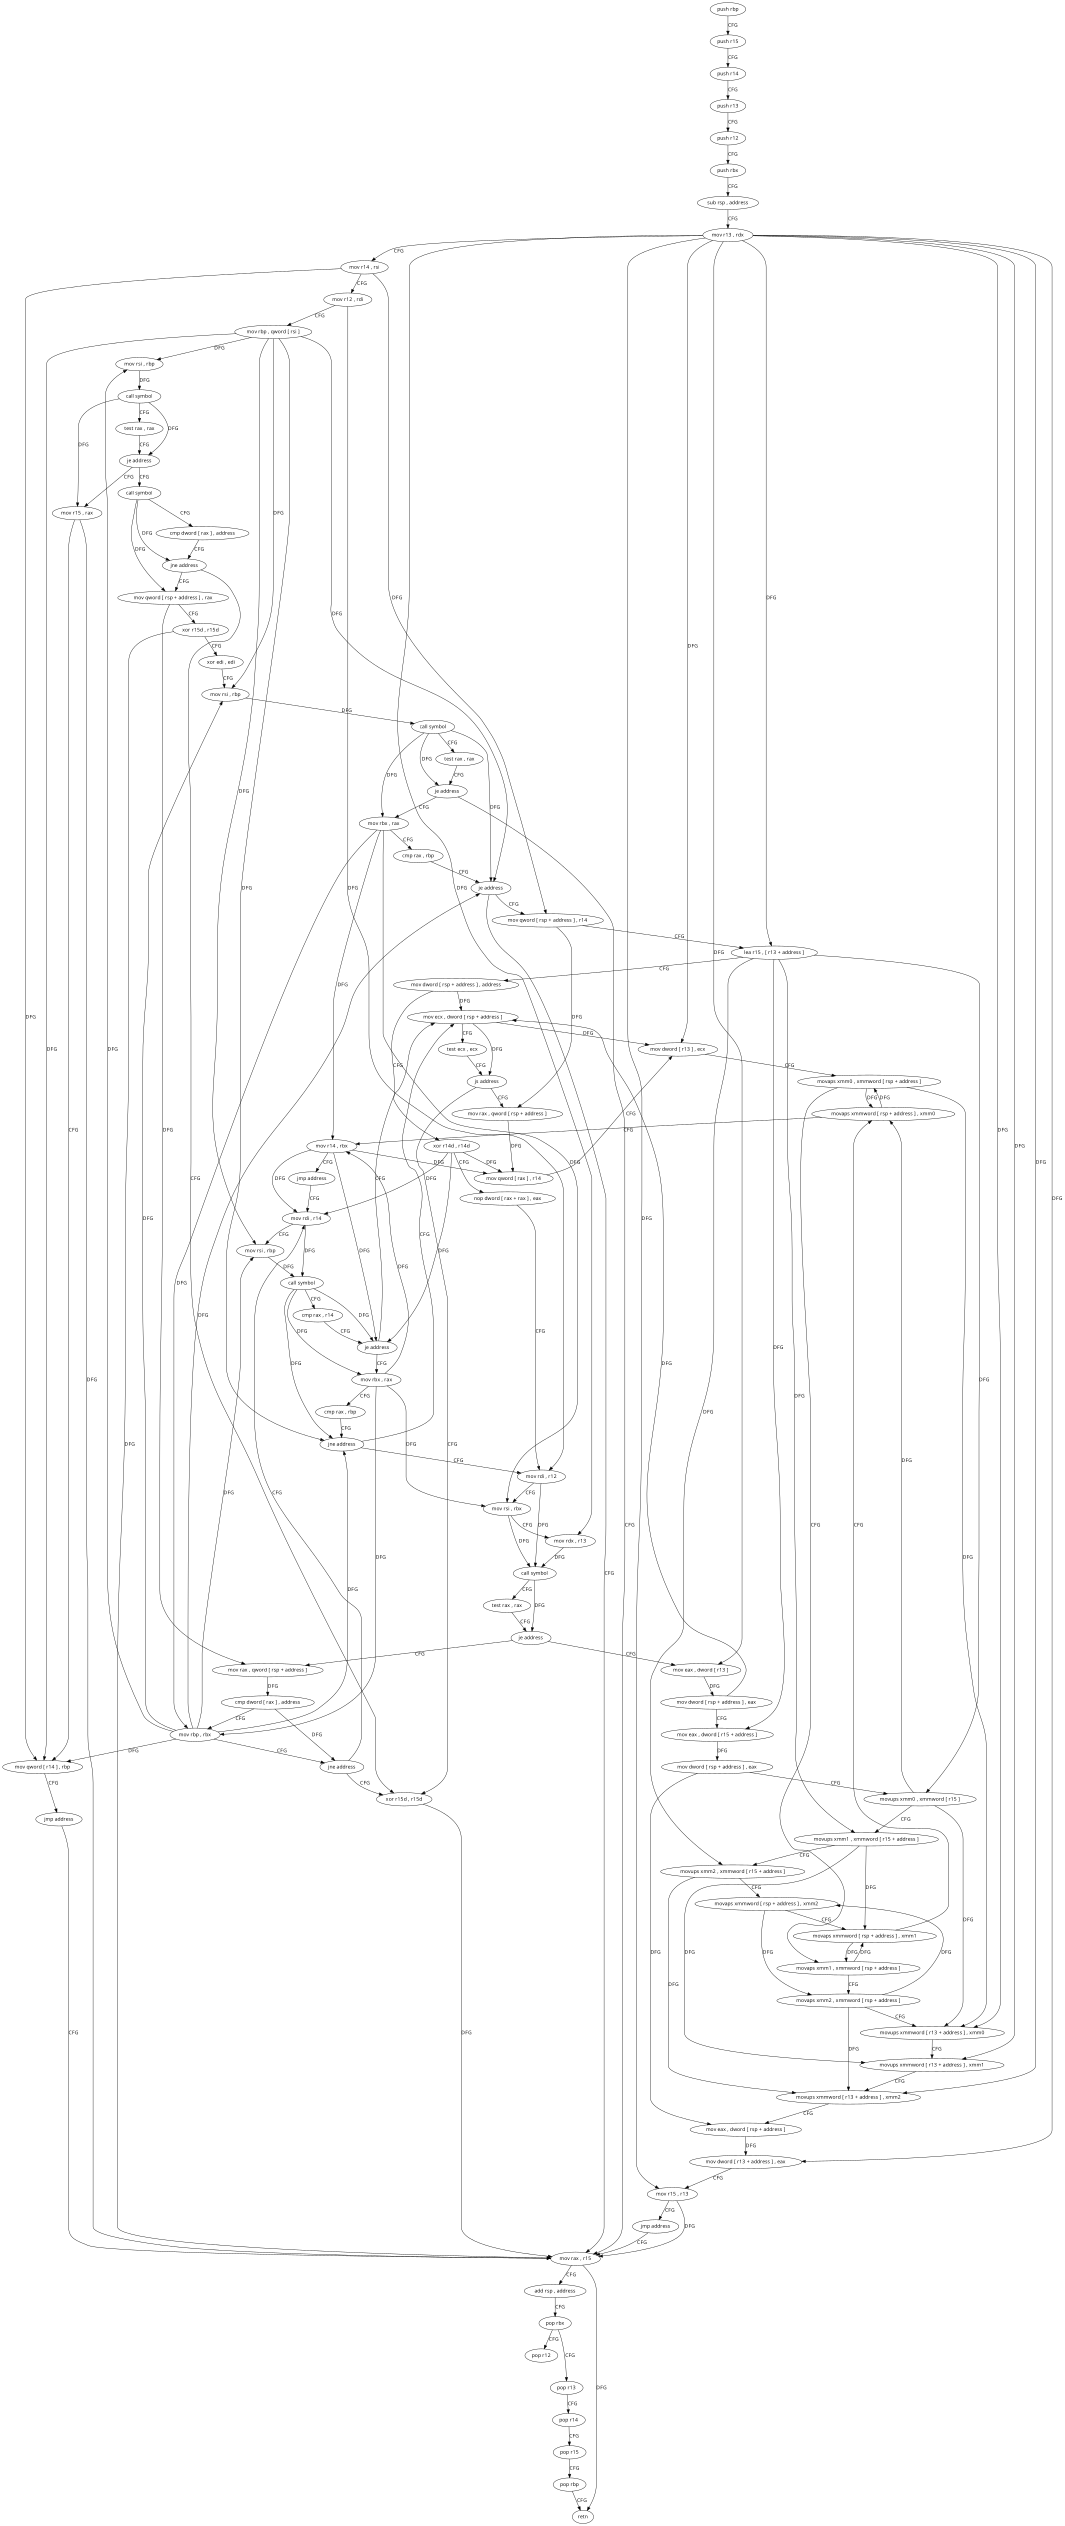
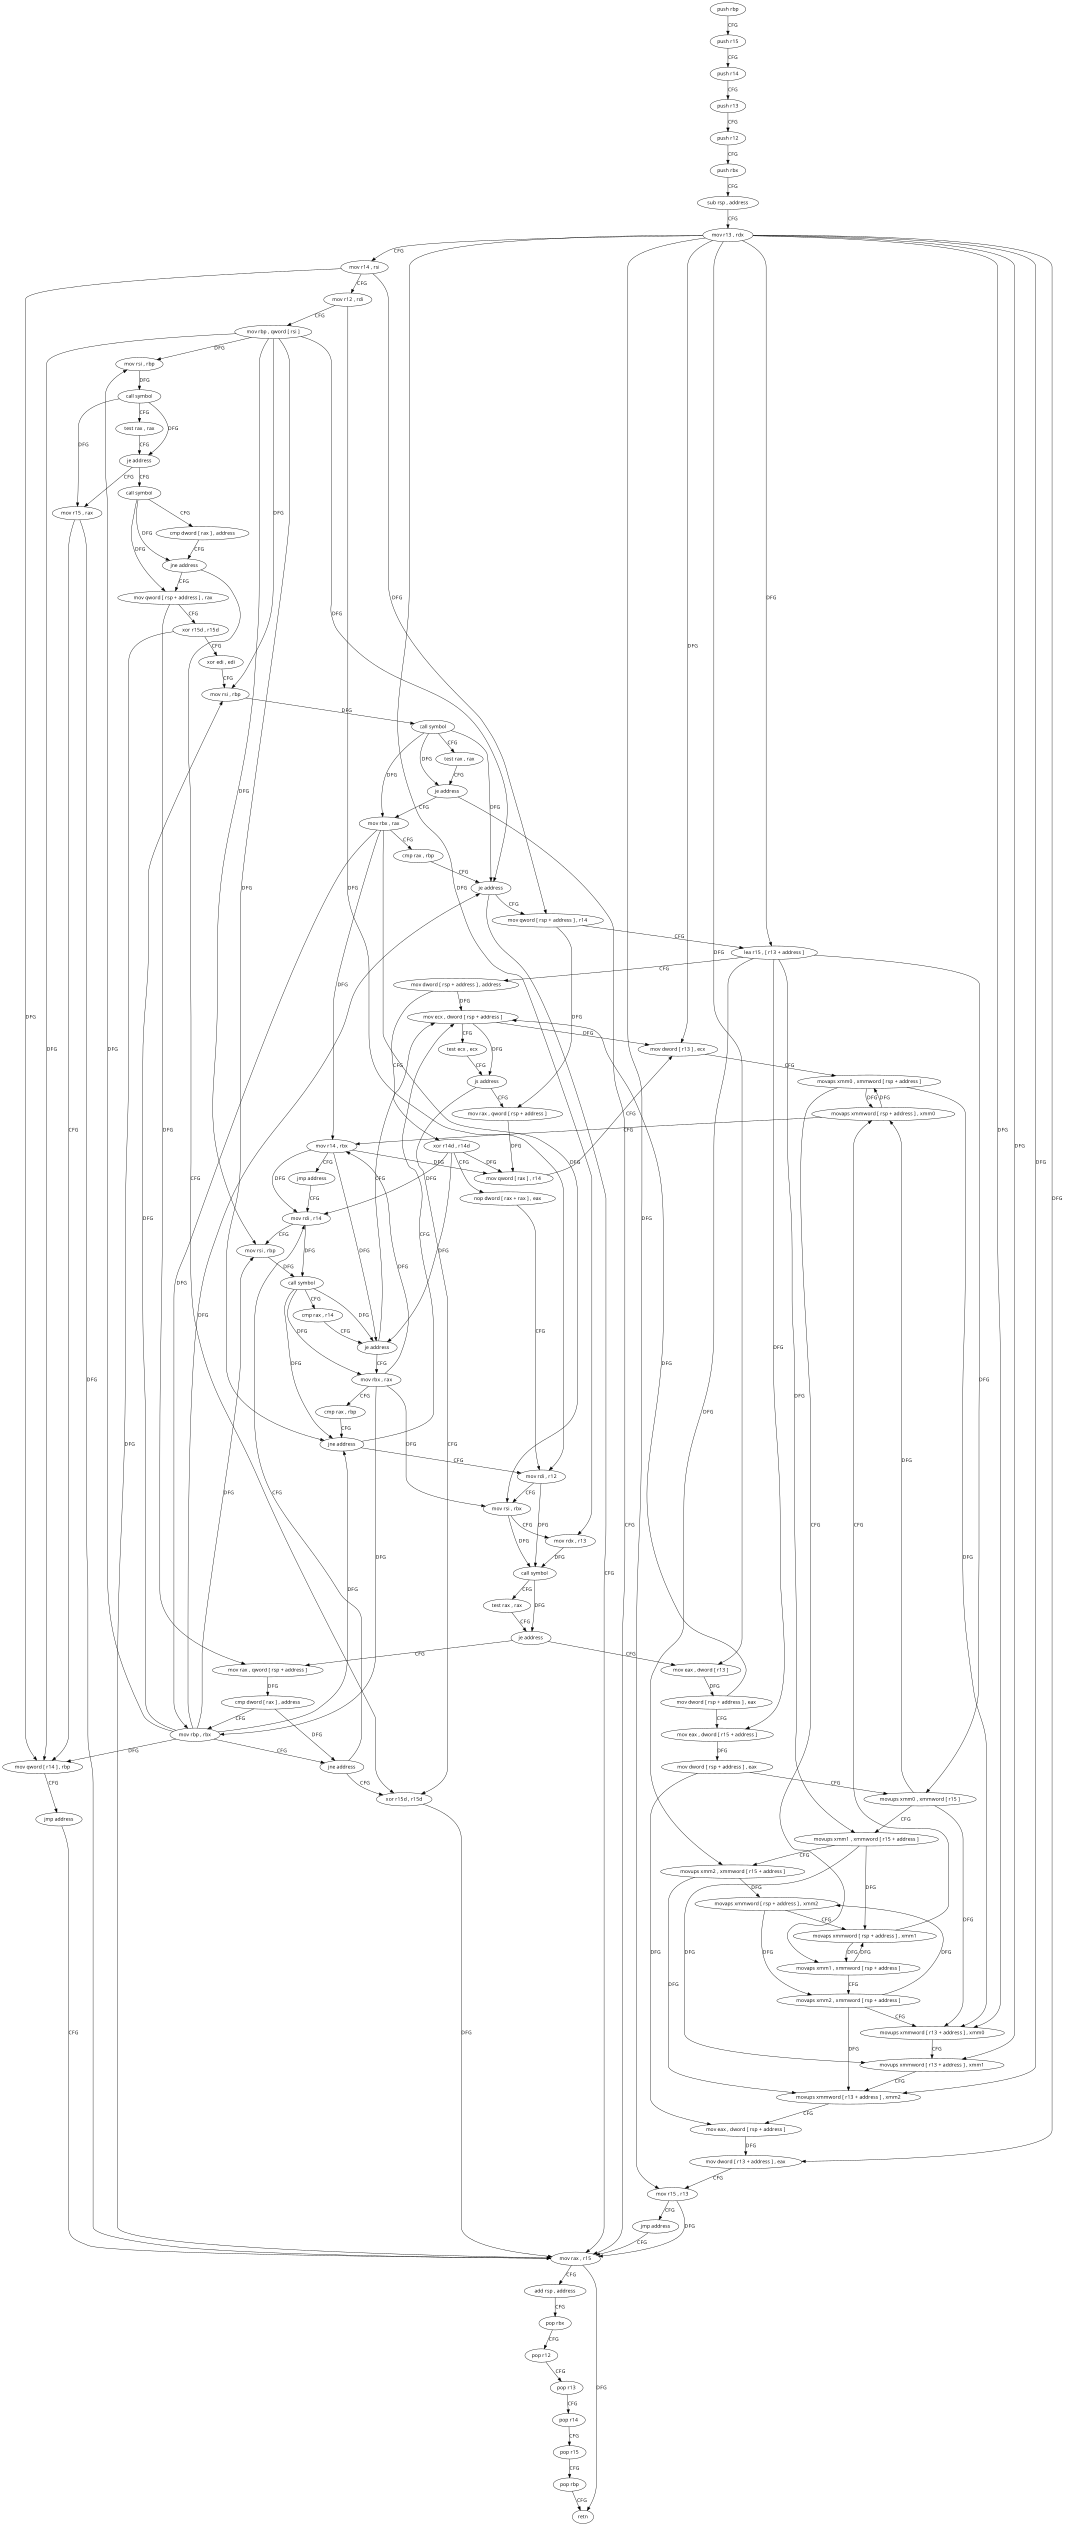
(757, 1888) -> (757, 1888)
(564, 2353) -> (552, 2370)
